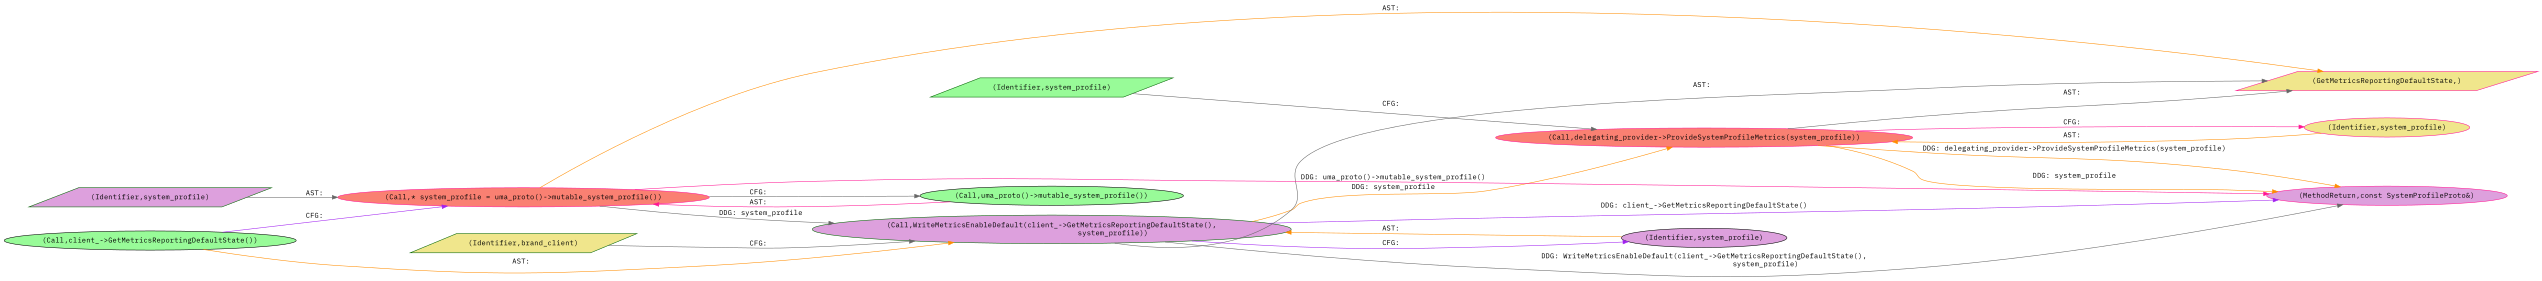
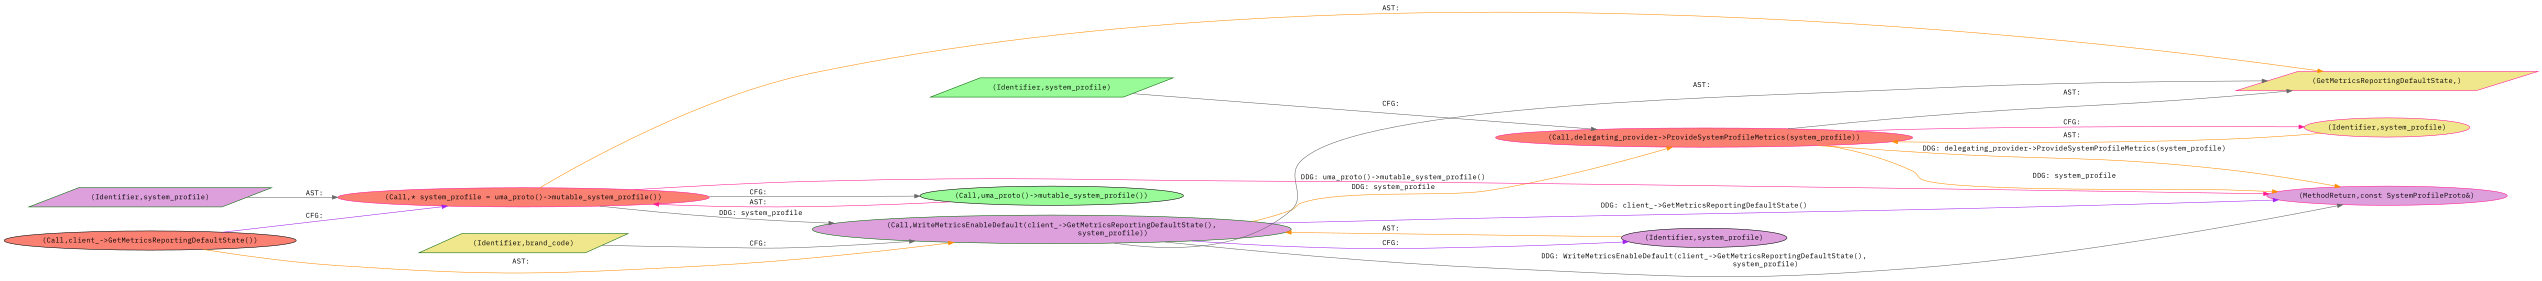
(150, 241) -> (150, 241)
(524, 243) -> (524, 243)
